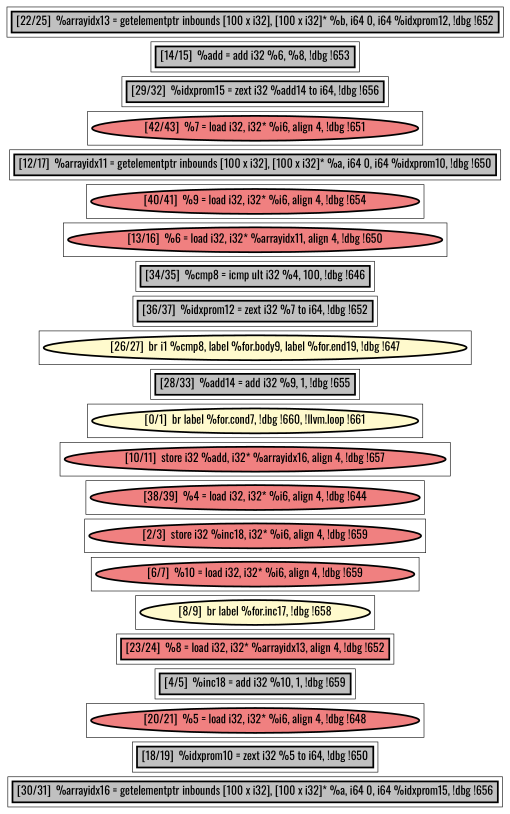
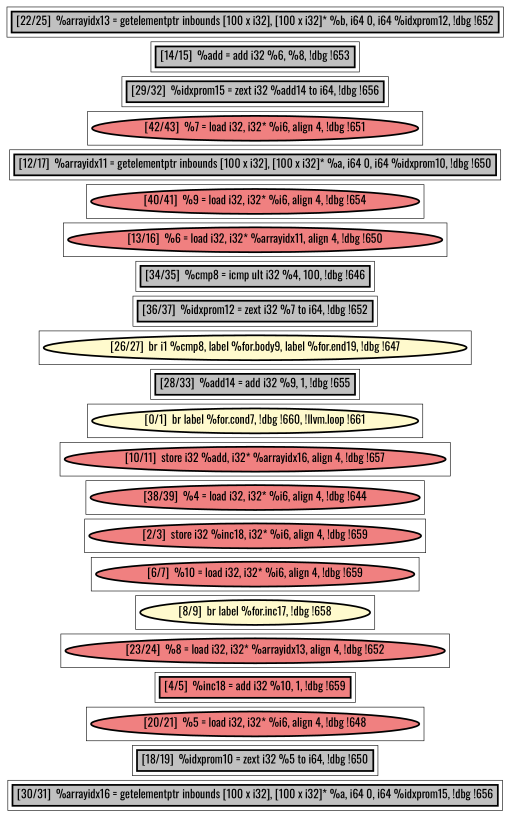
(255, 649) -> (255, 651)
(255, 684) -> (255, 687)
